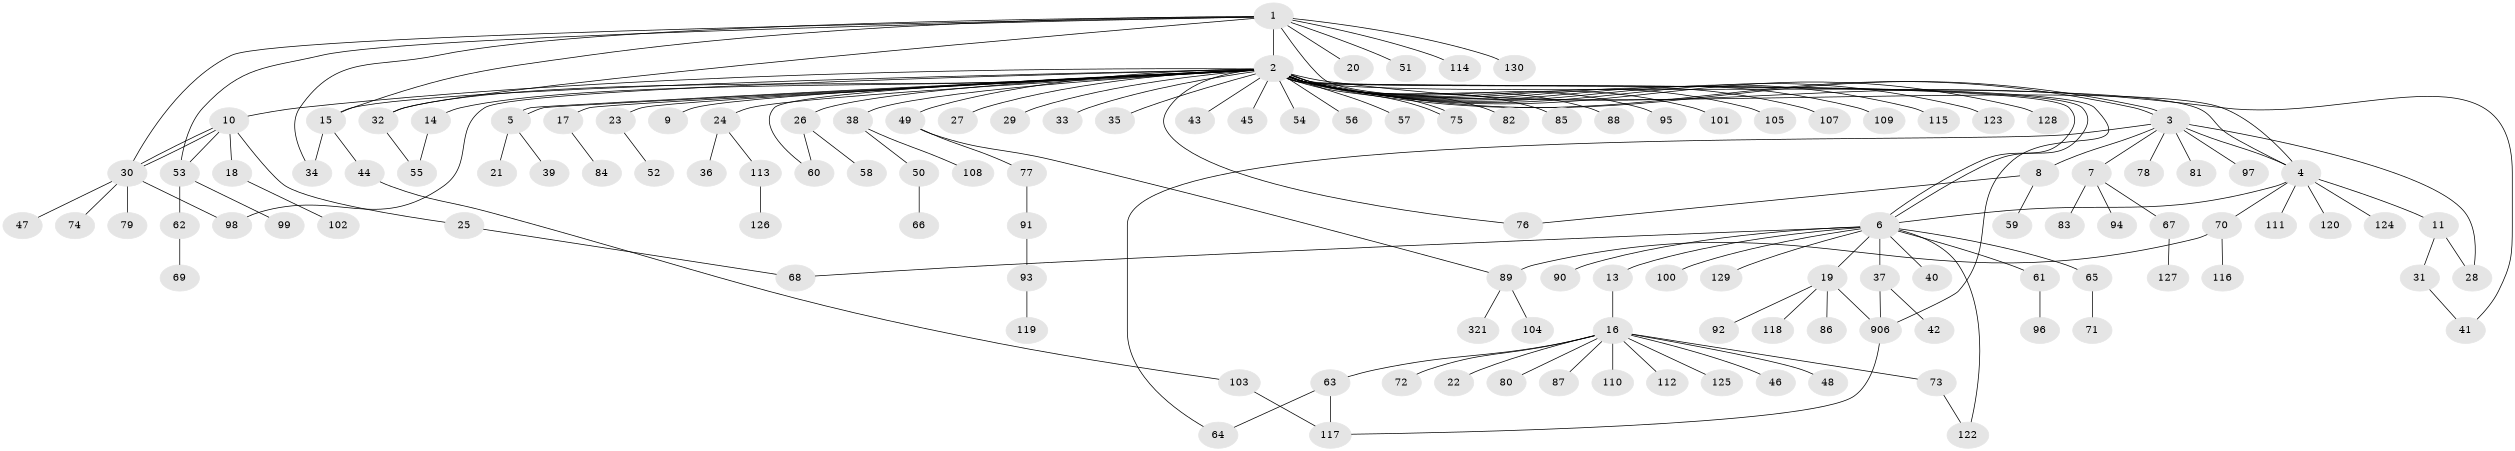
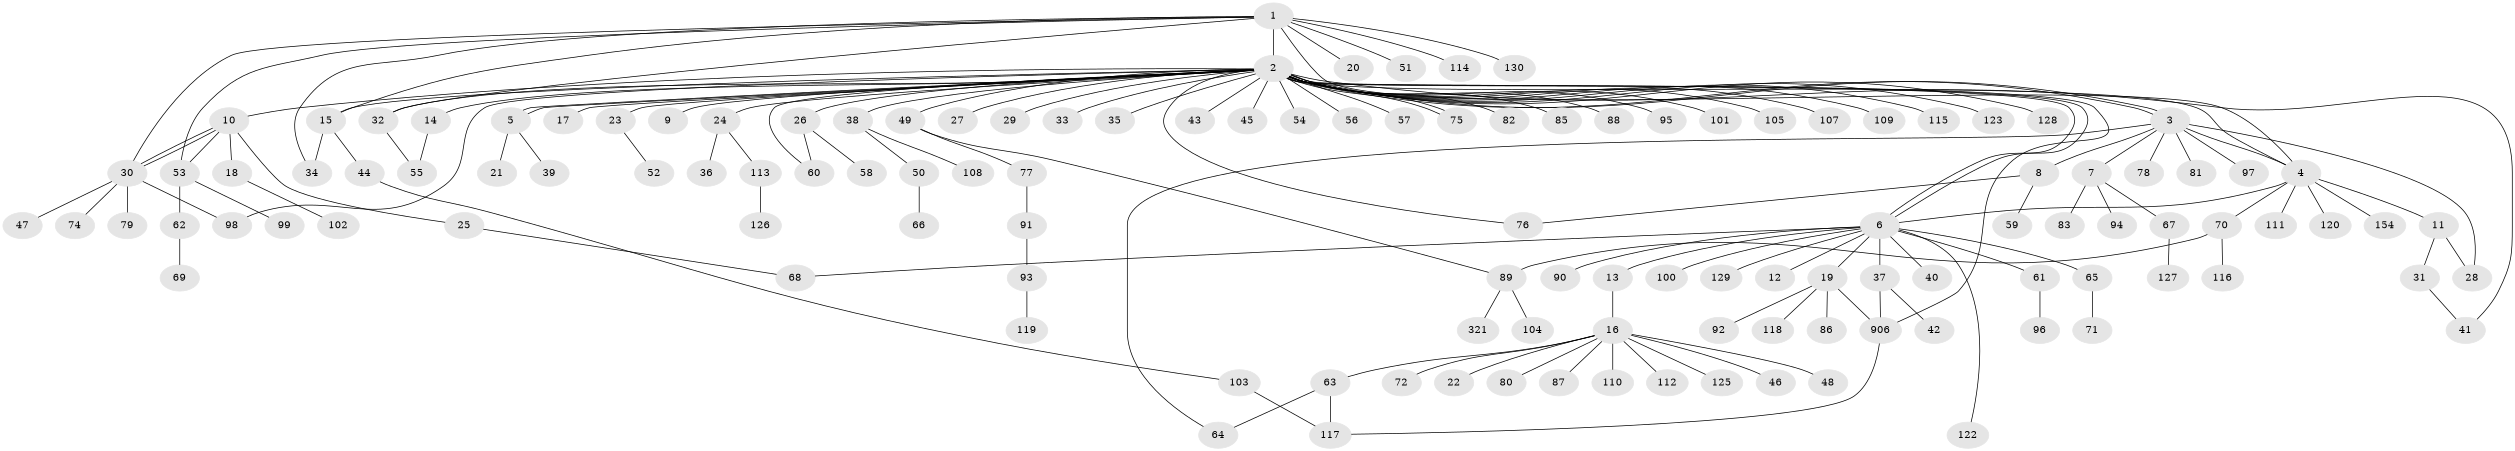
(602, 173) -> none
(2385, 226) -> (2385, 226)
none -> (1775, 278)
(1937, 383) -> none
